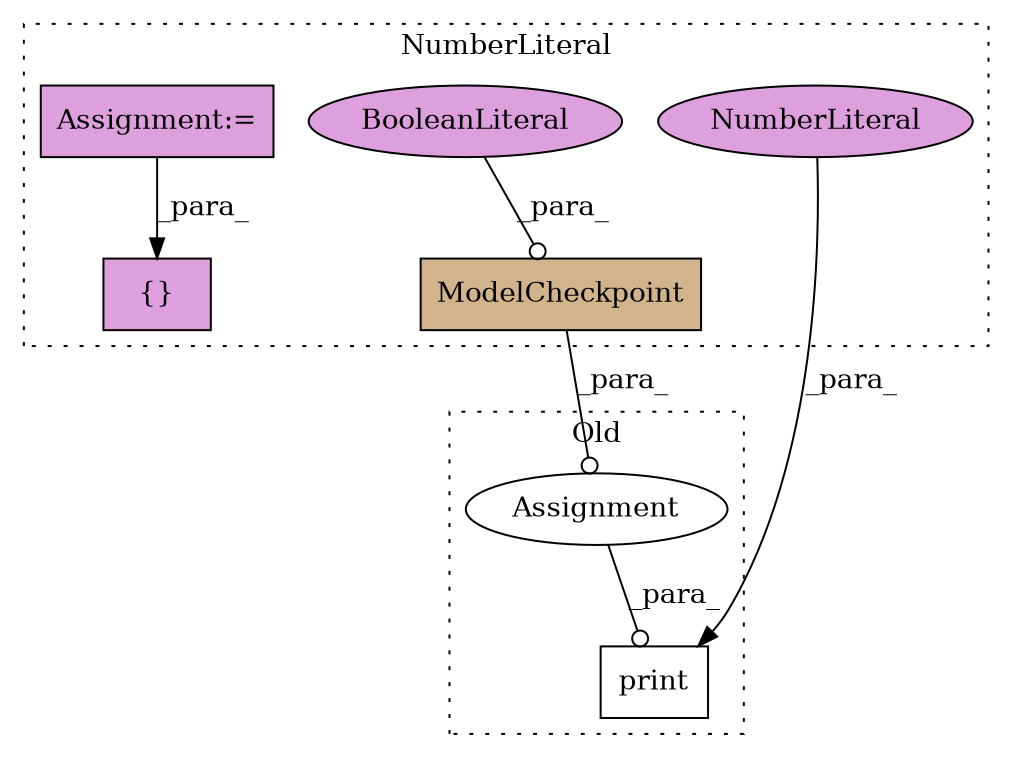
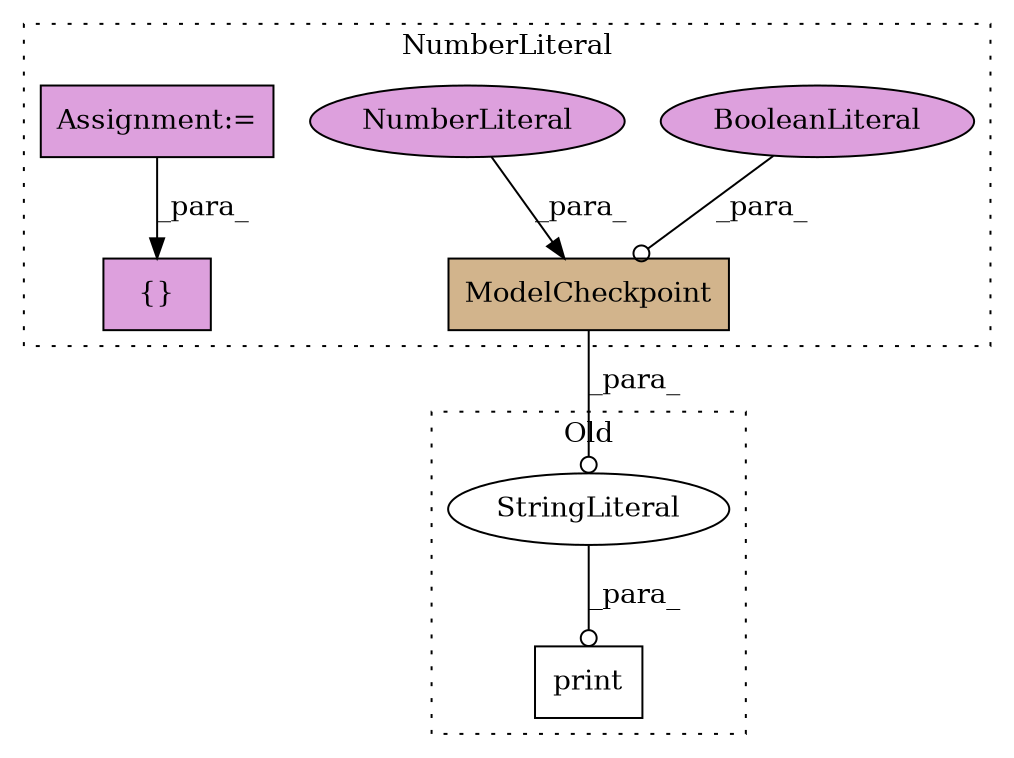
(800, 403) -> (522, 199)
(597, 509) -> (589, 509)
